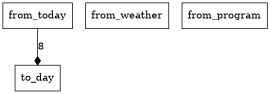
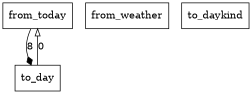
none -> (215, 16)
(225, 16) -> none
none -> (38, 51)
